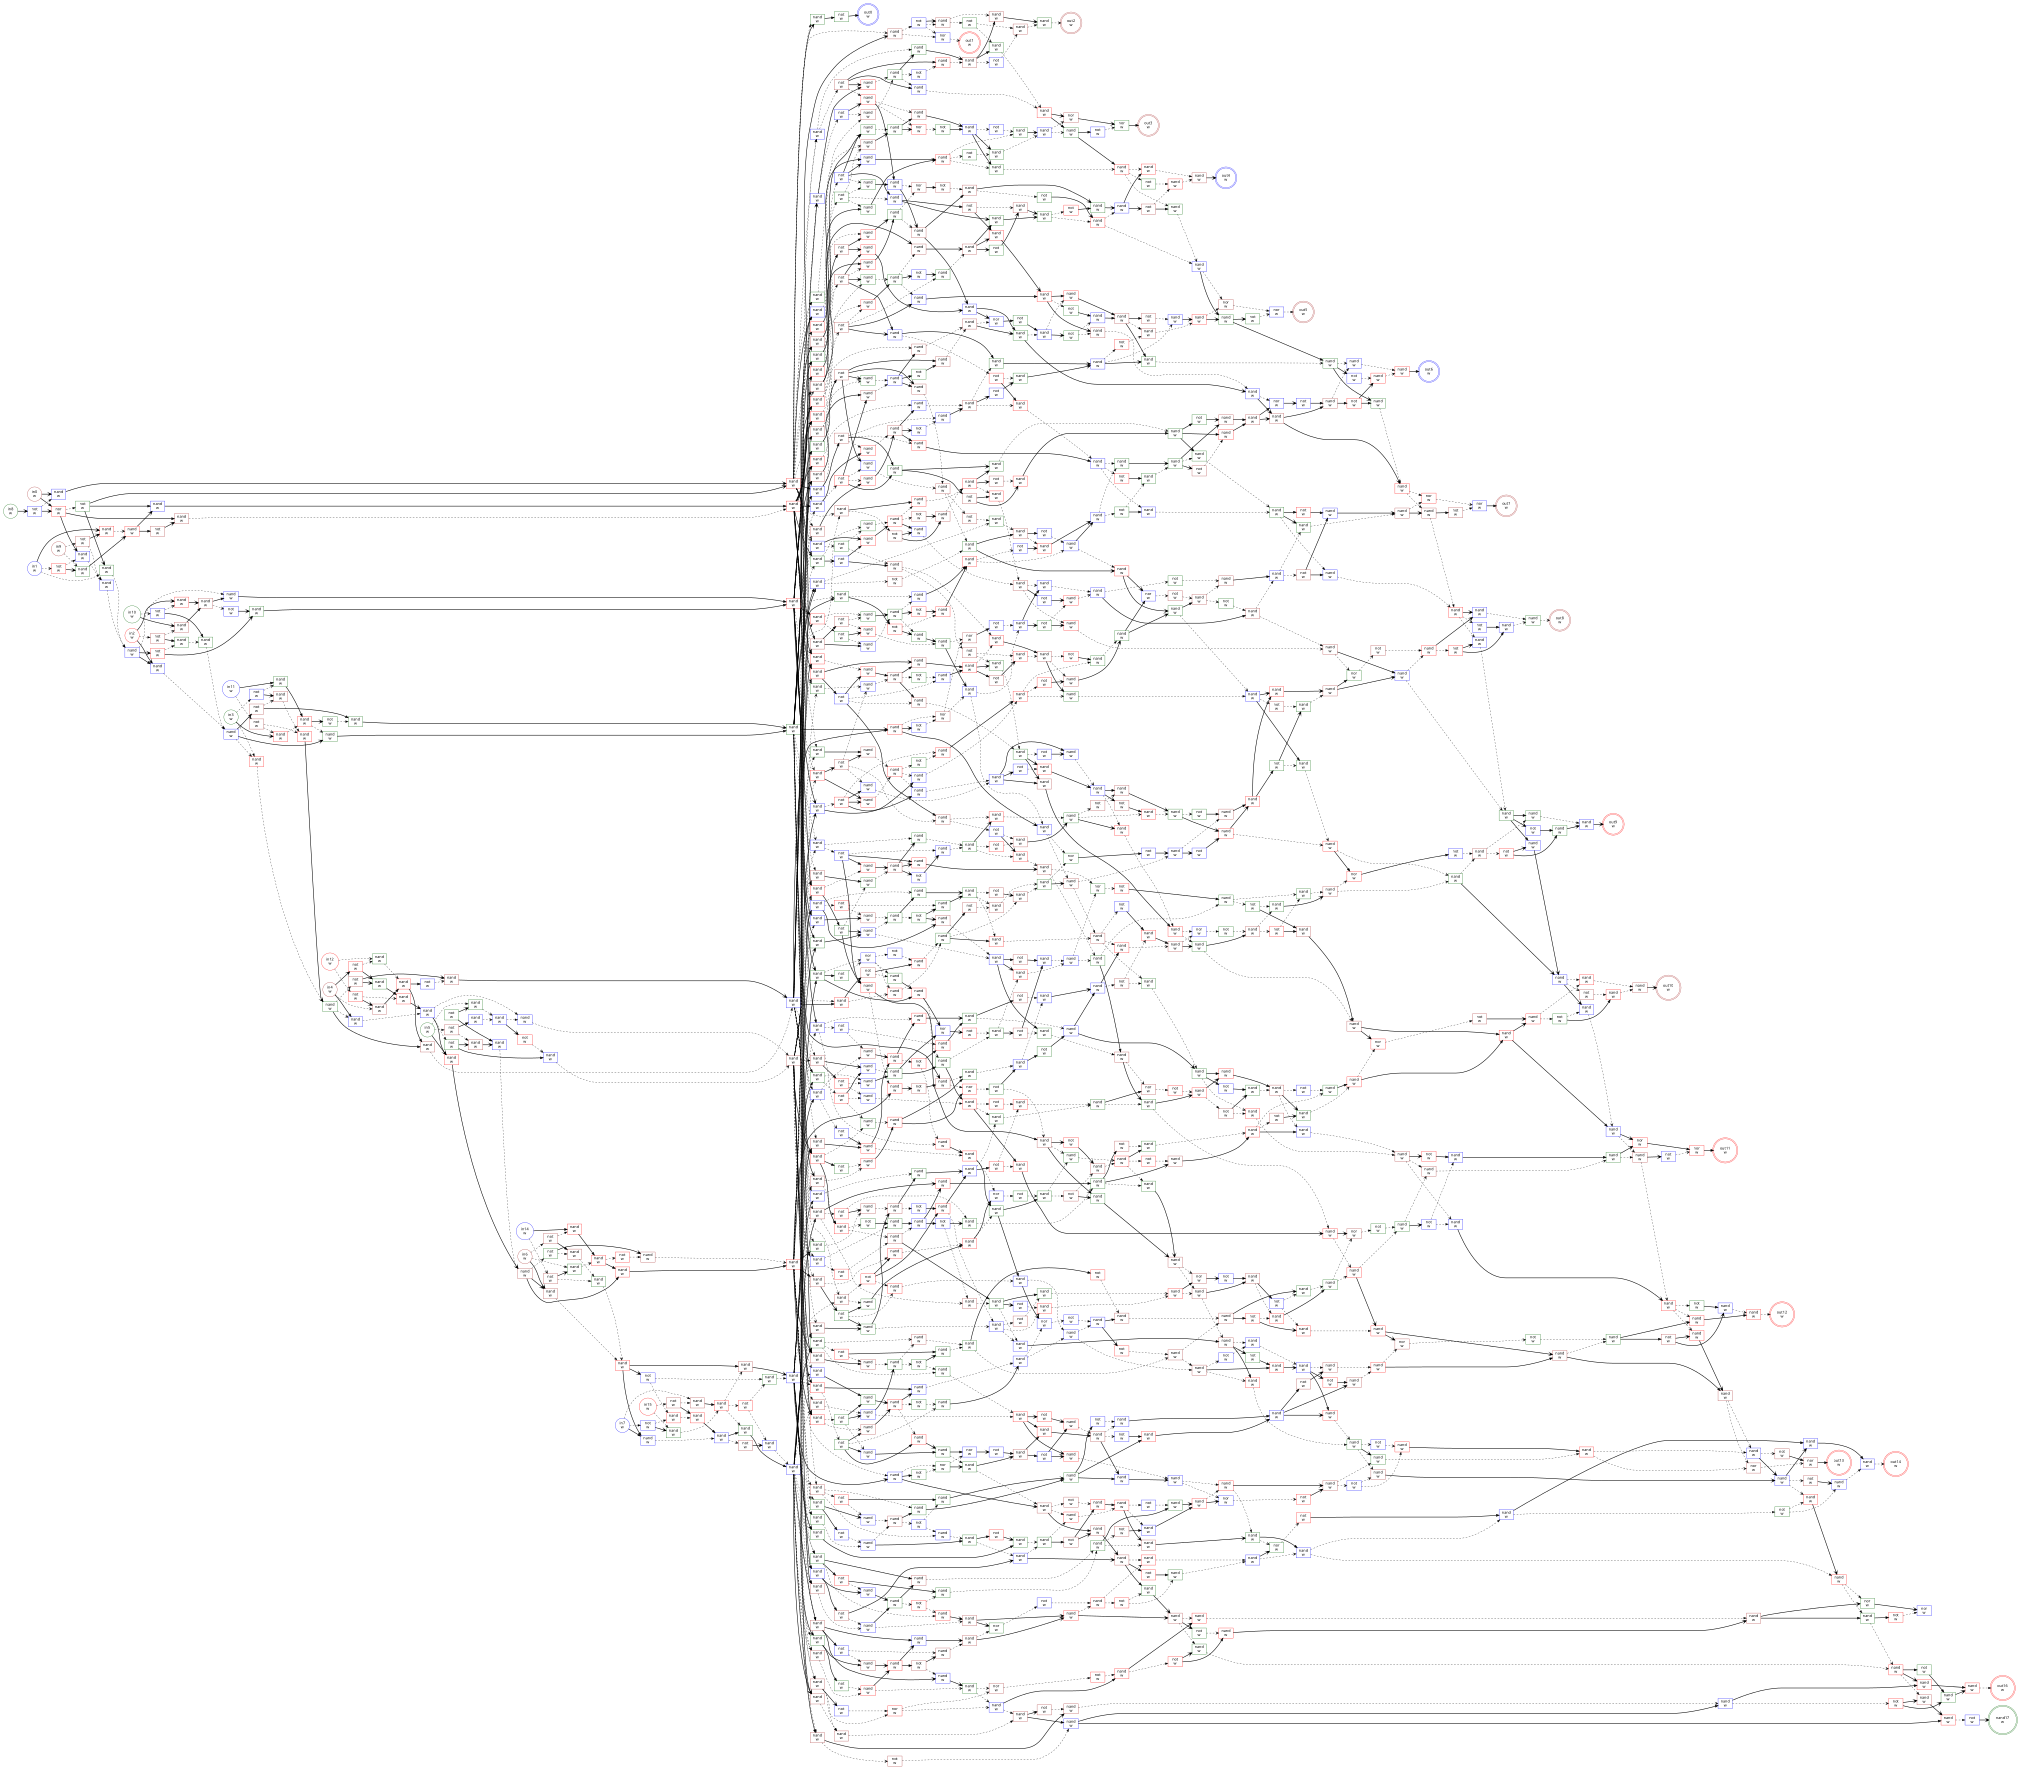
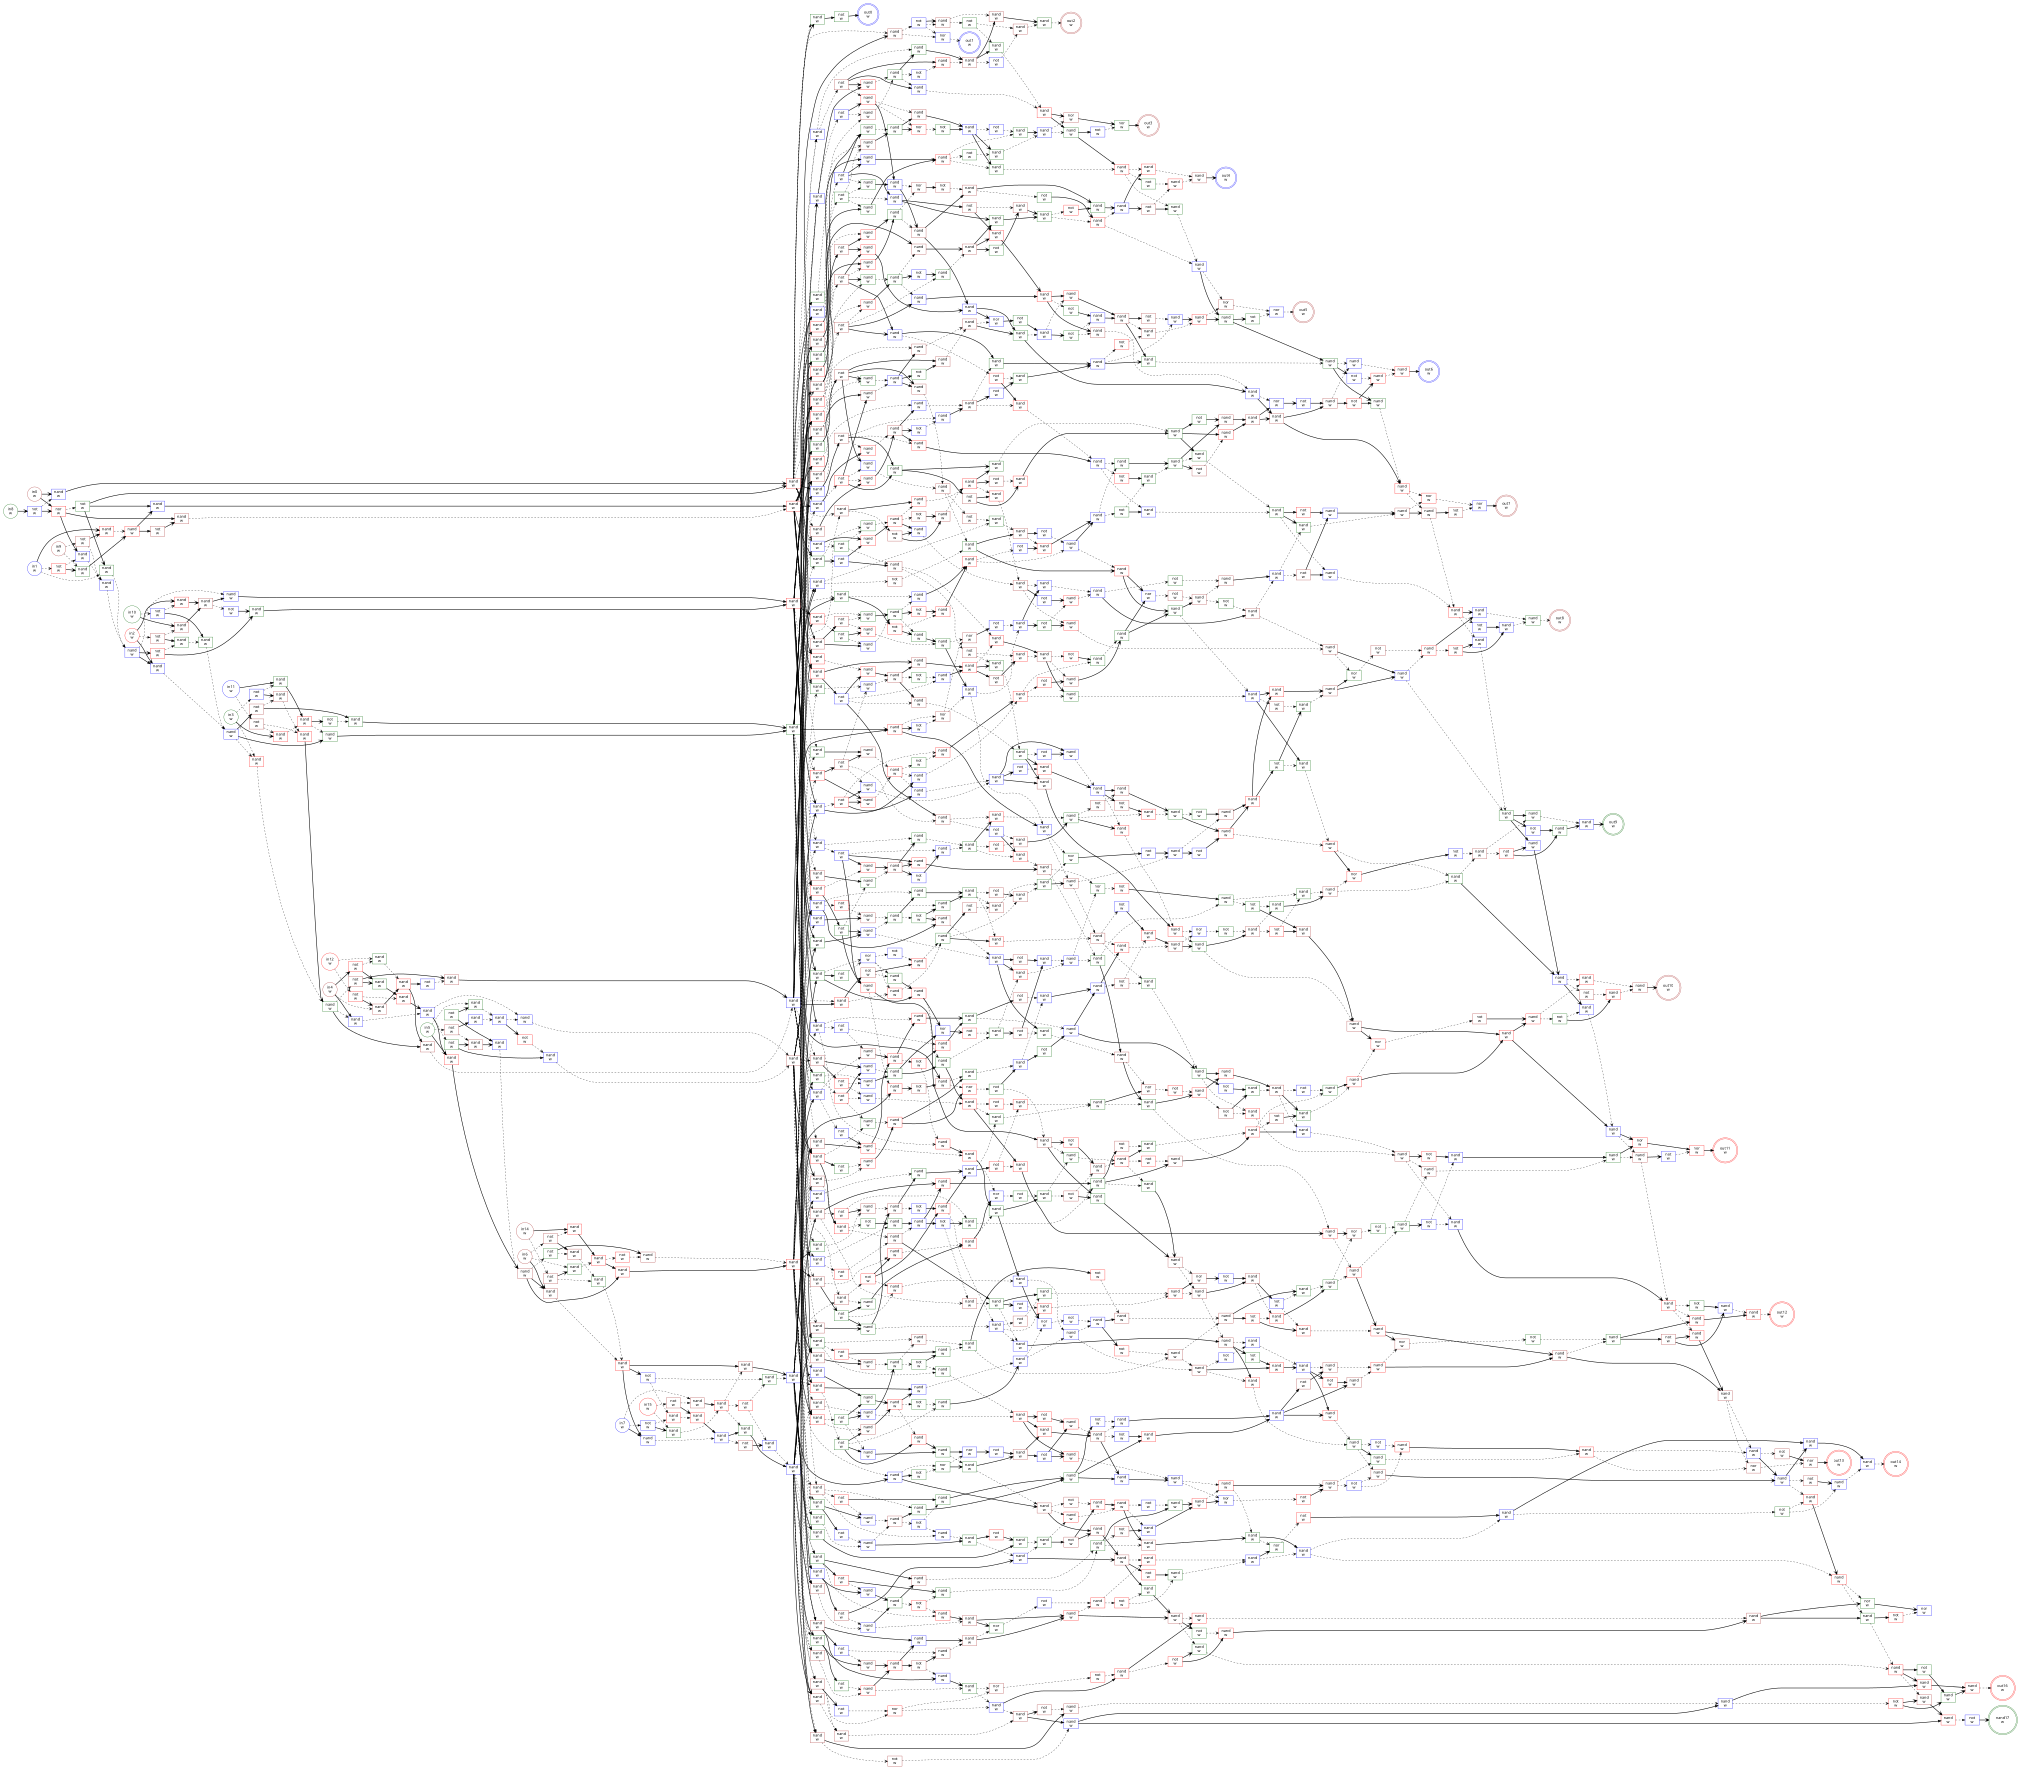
(970, 43) -> (970, 43)
(1613, 824) -> (1613, 824)
(525, 1231) -> (525, 1231)
